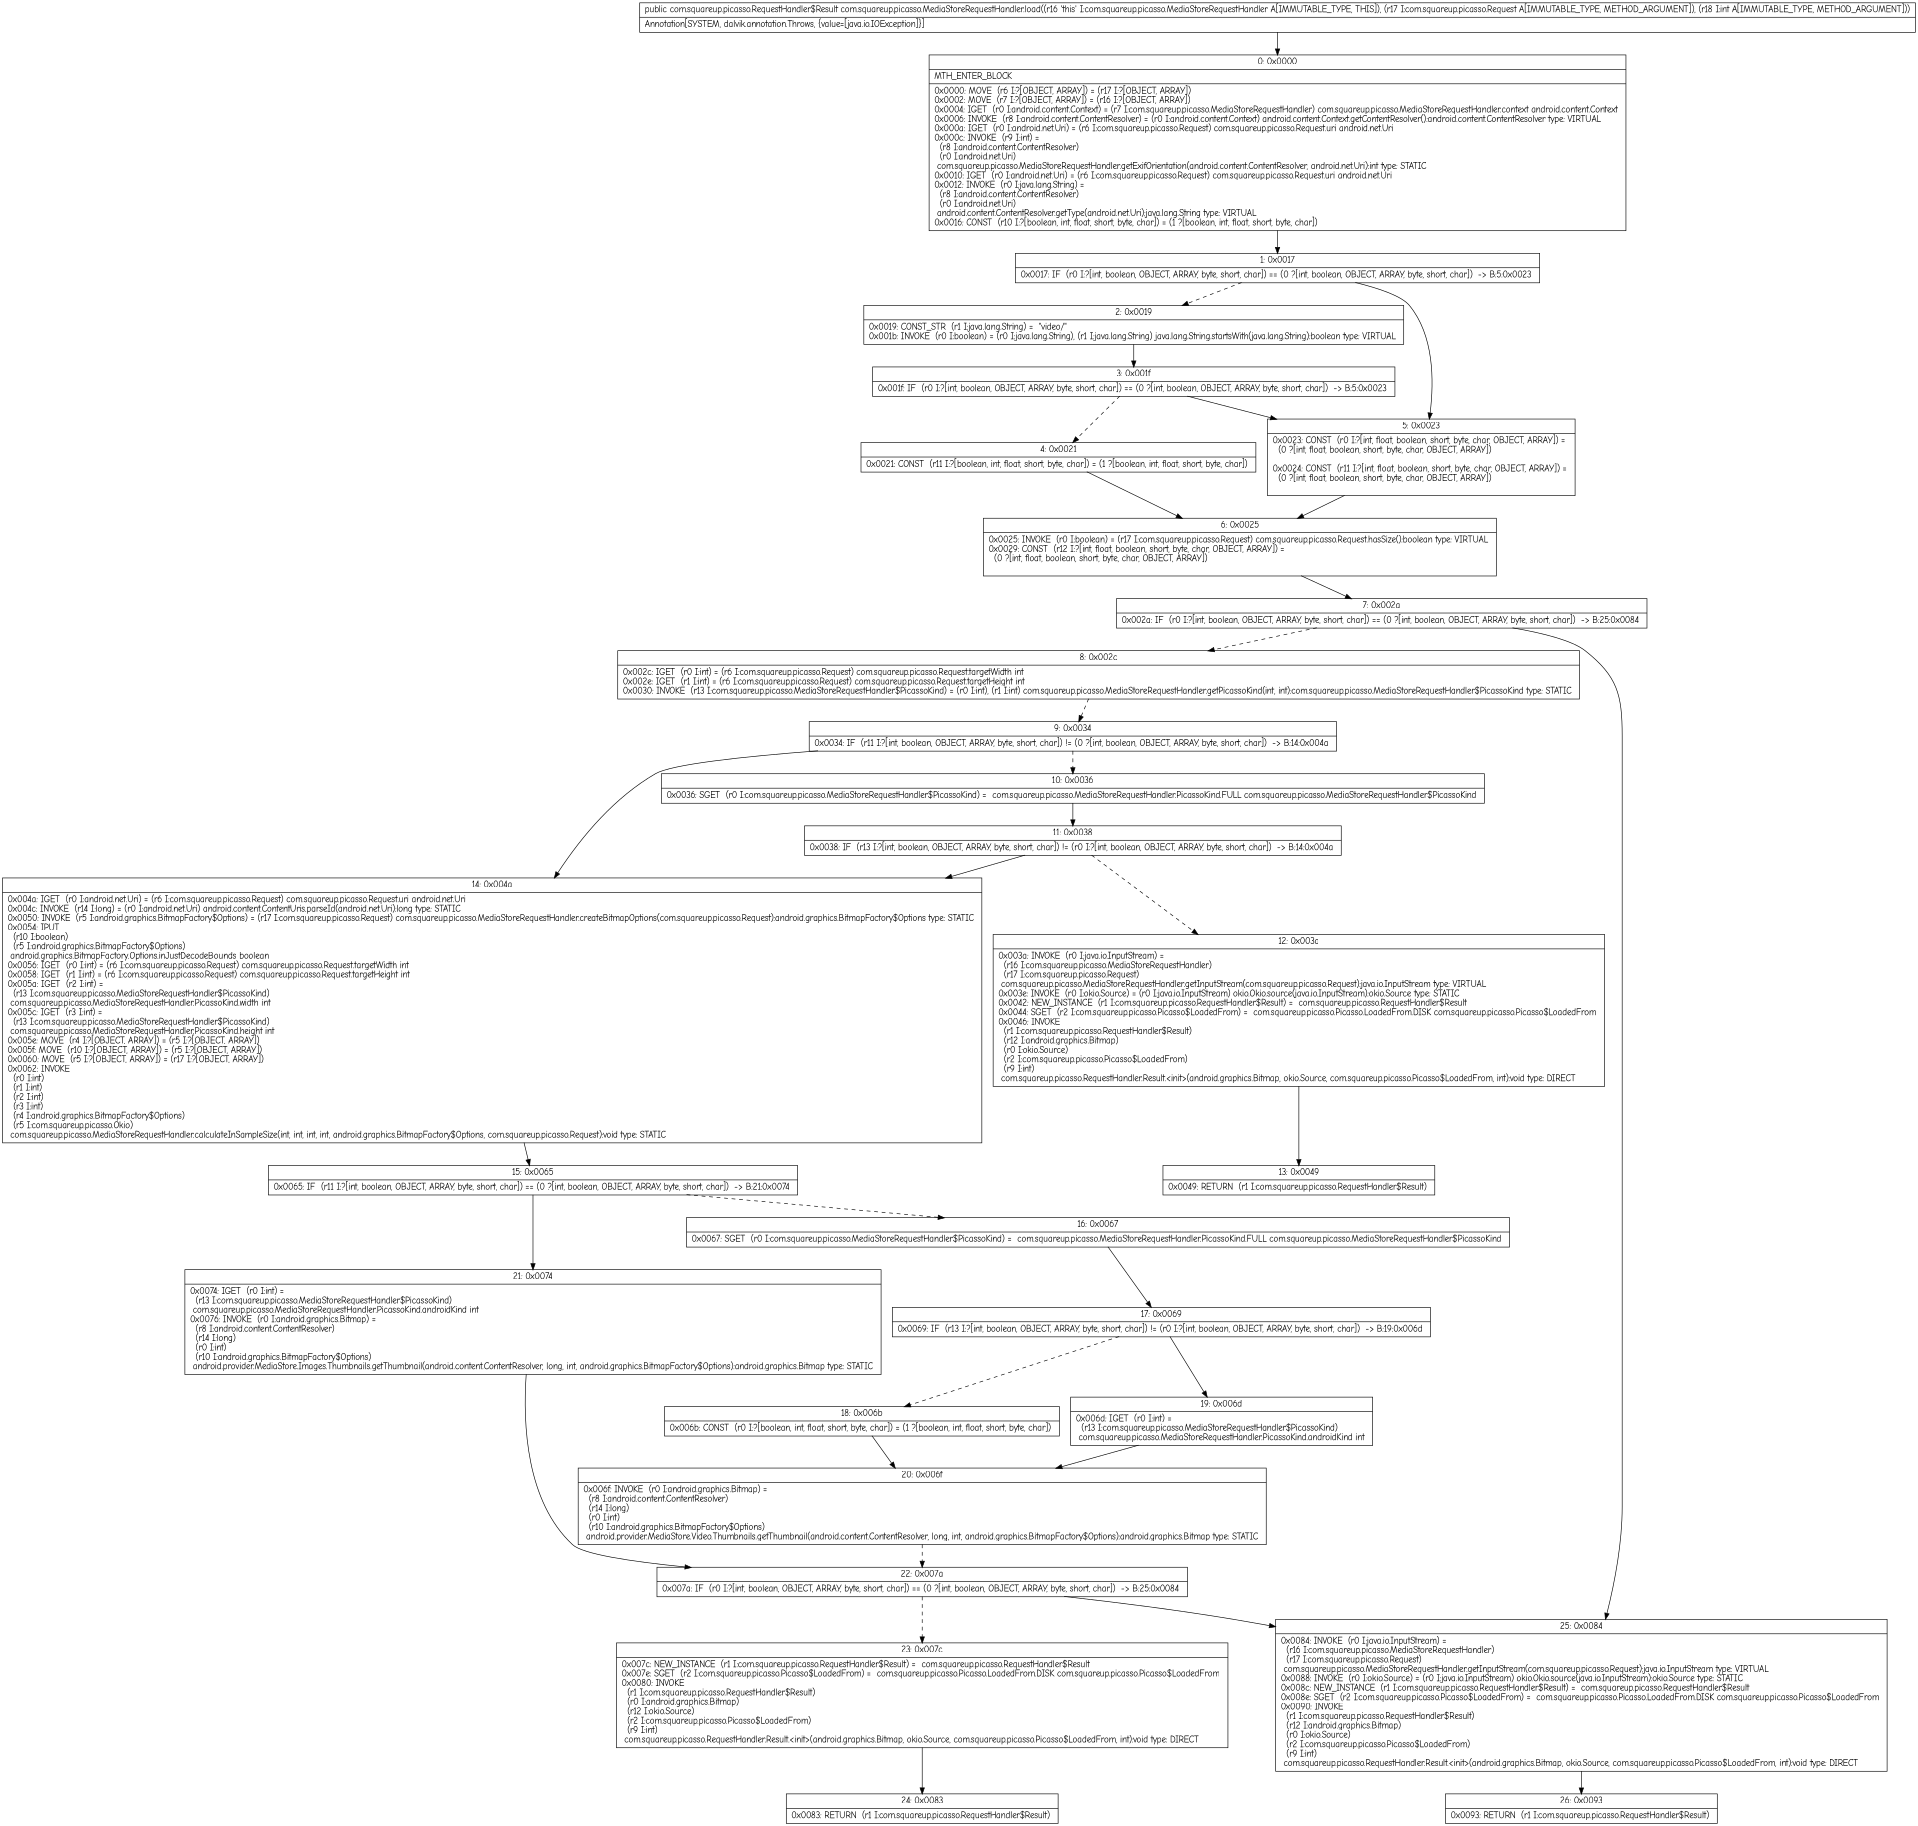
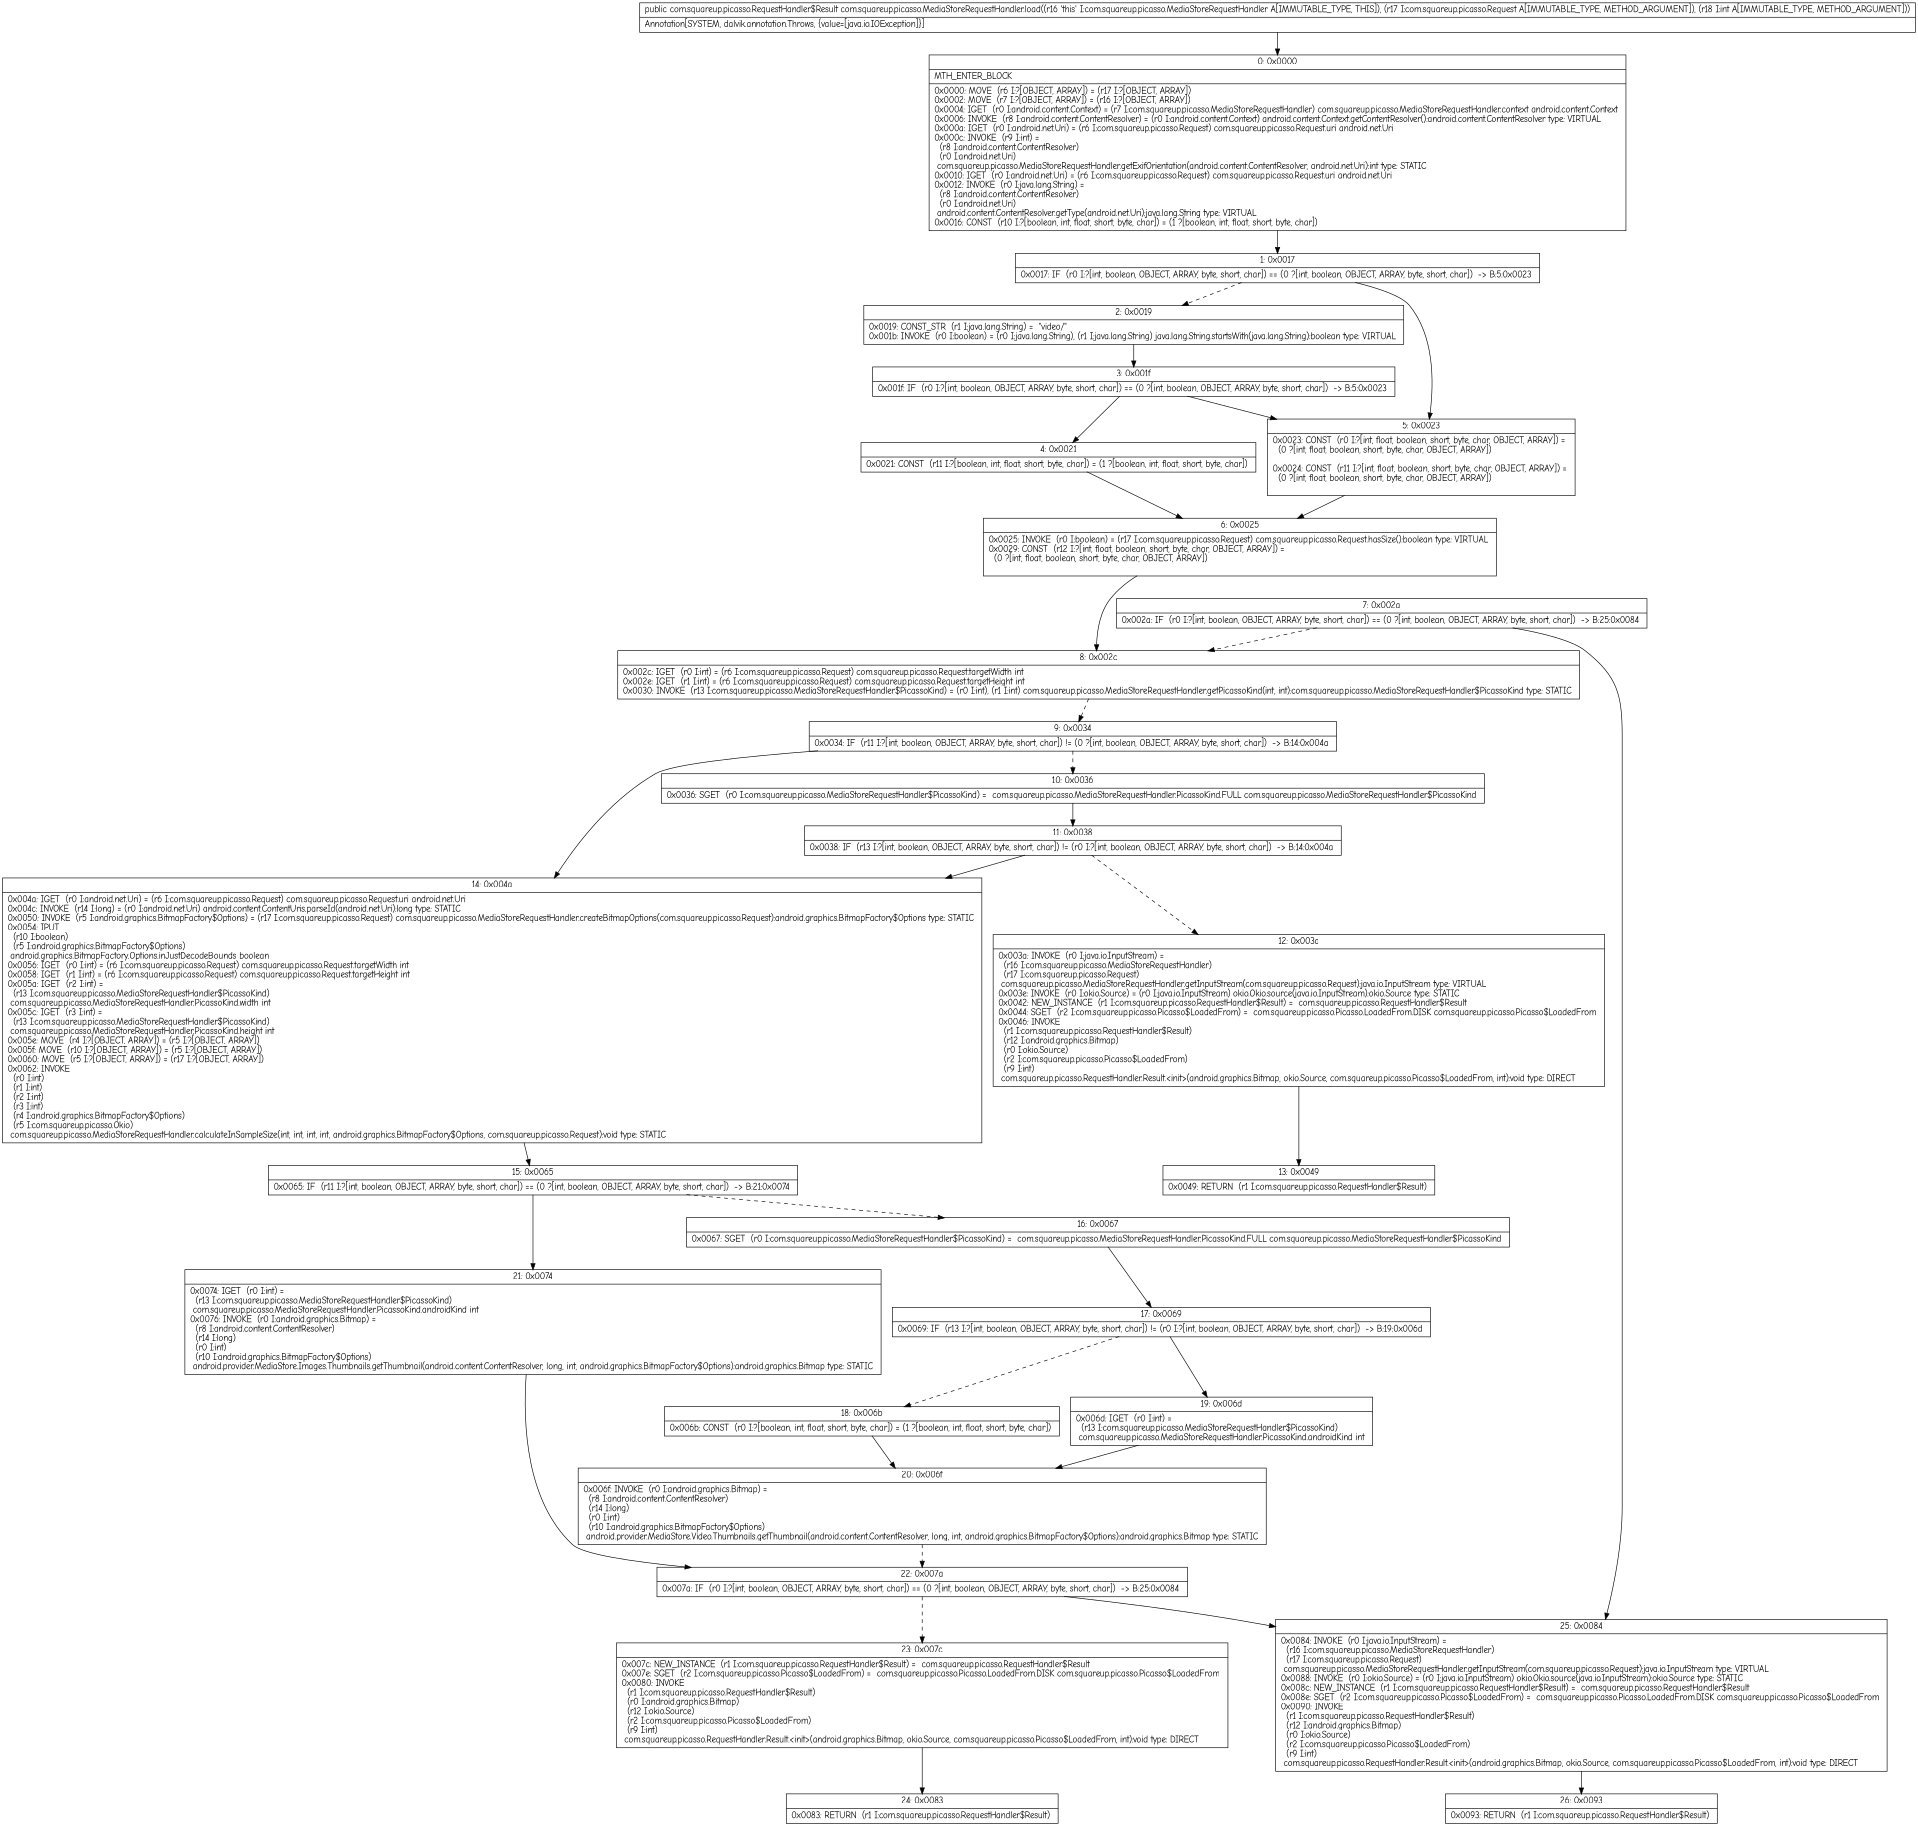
(1098, 417) -> (1098, 417)
(1323, 586) -> (1107, 604)
